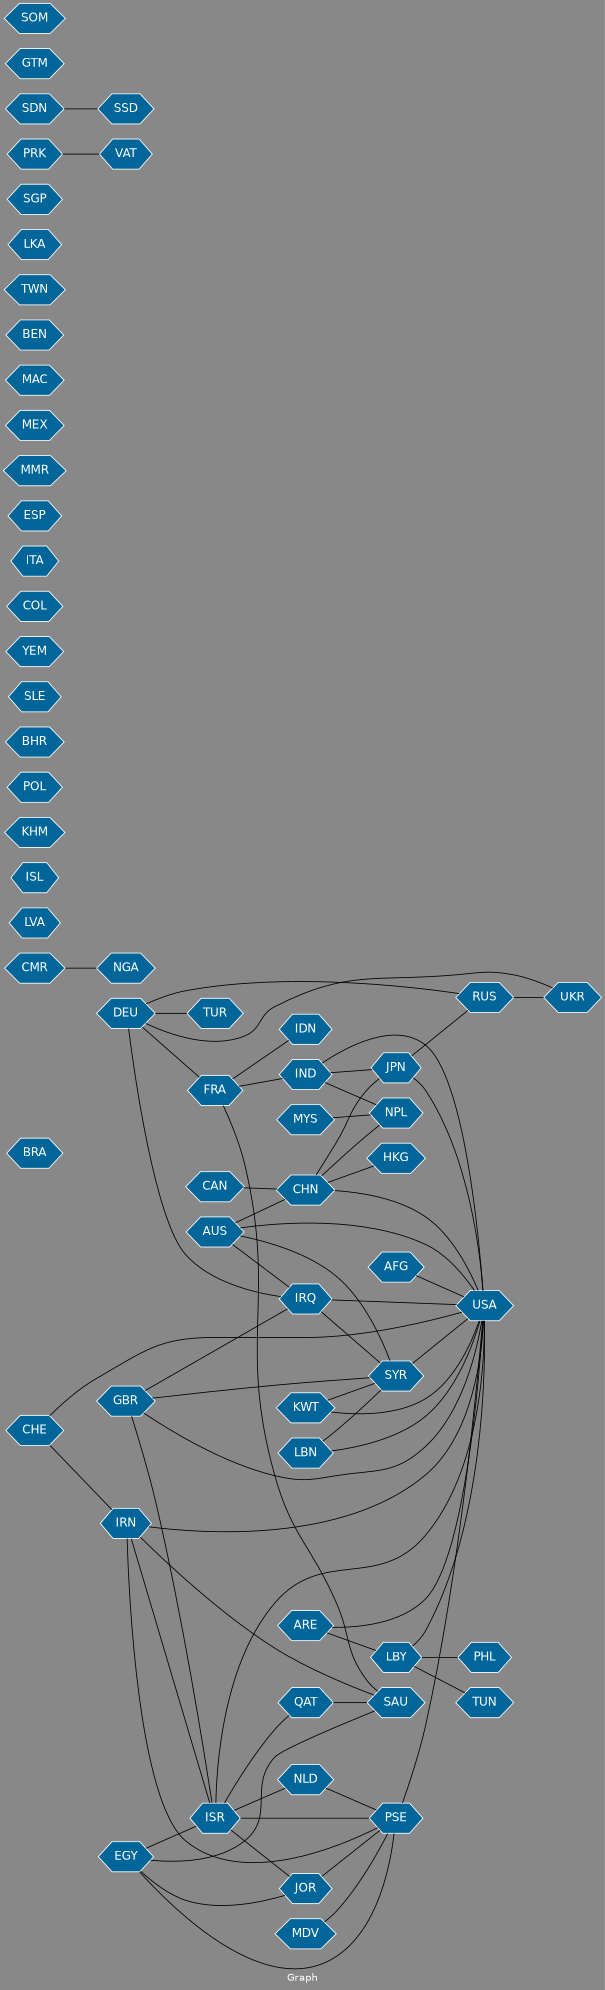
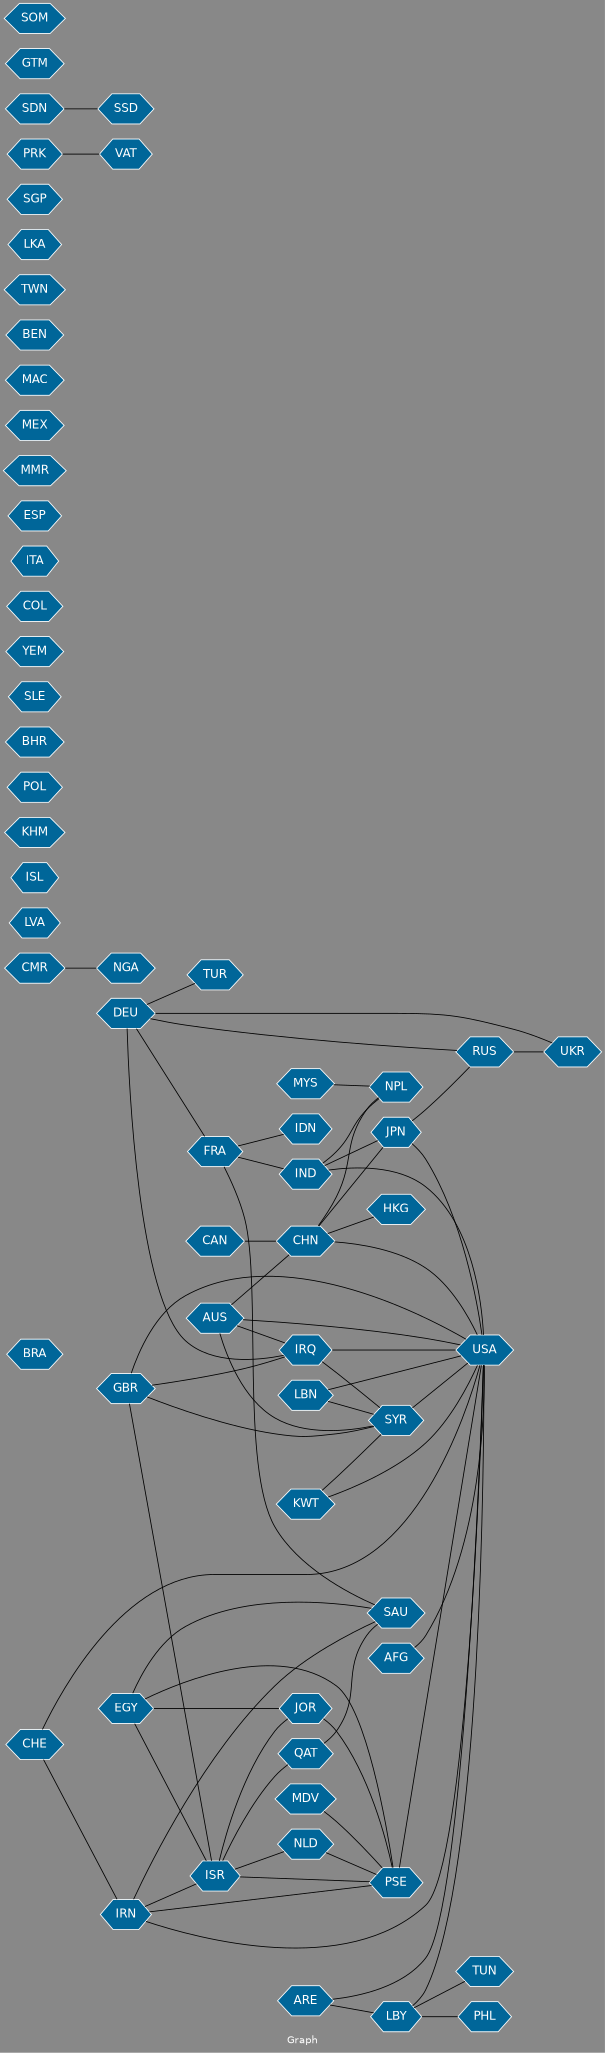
(357, 1568) -> none
